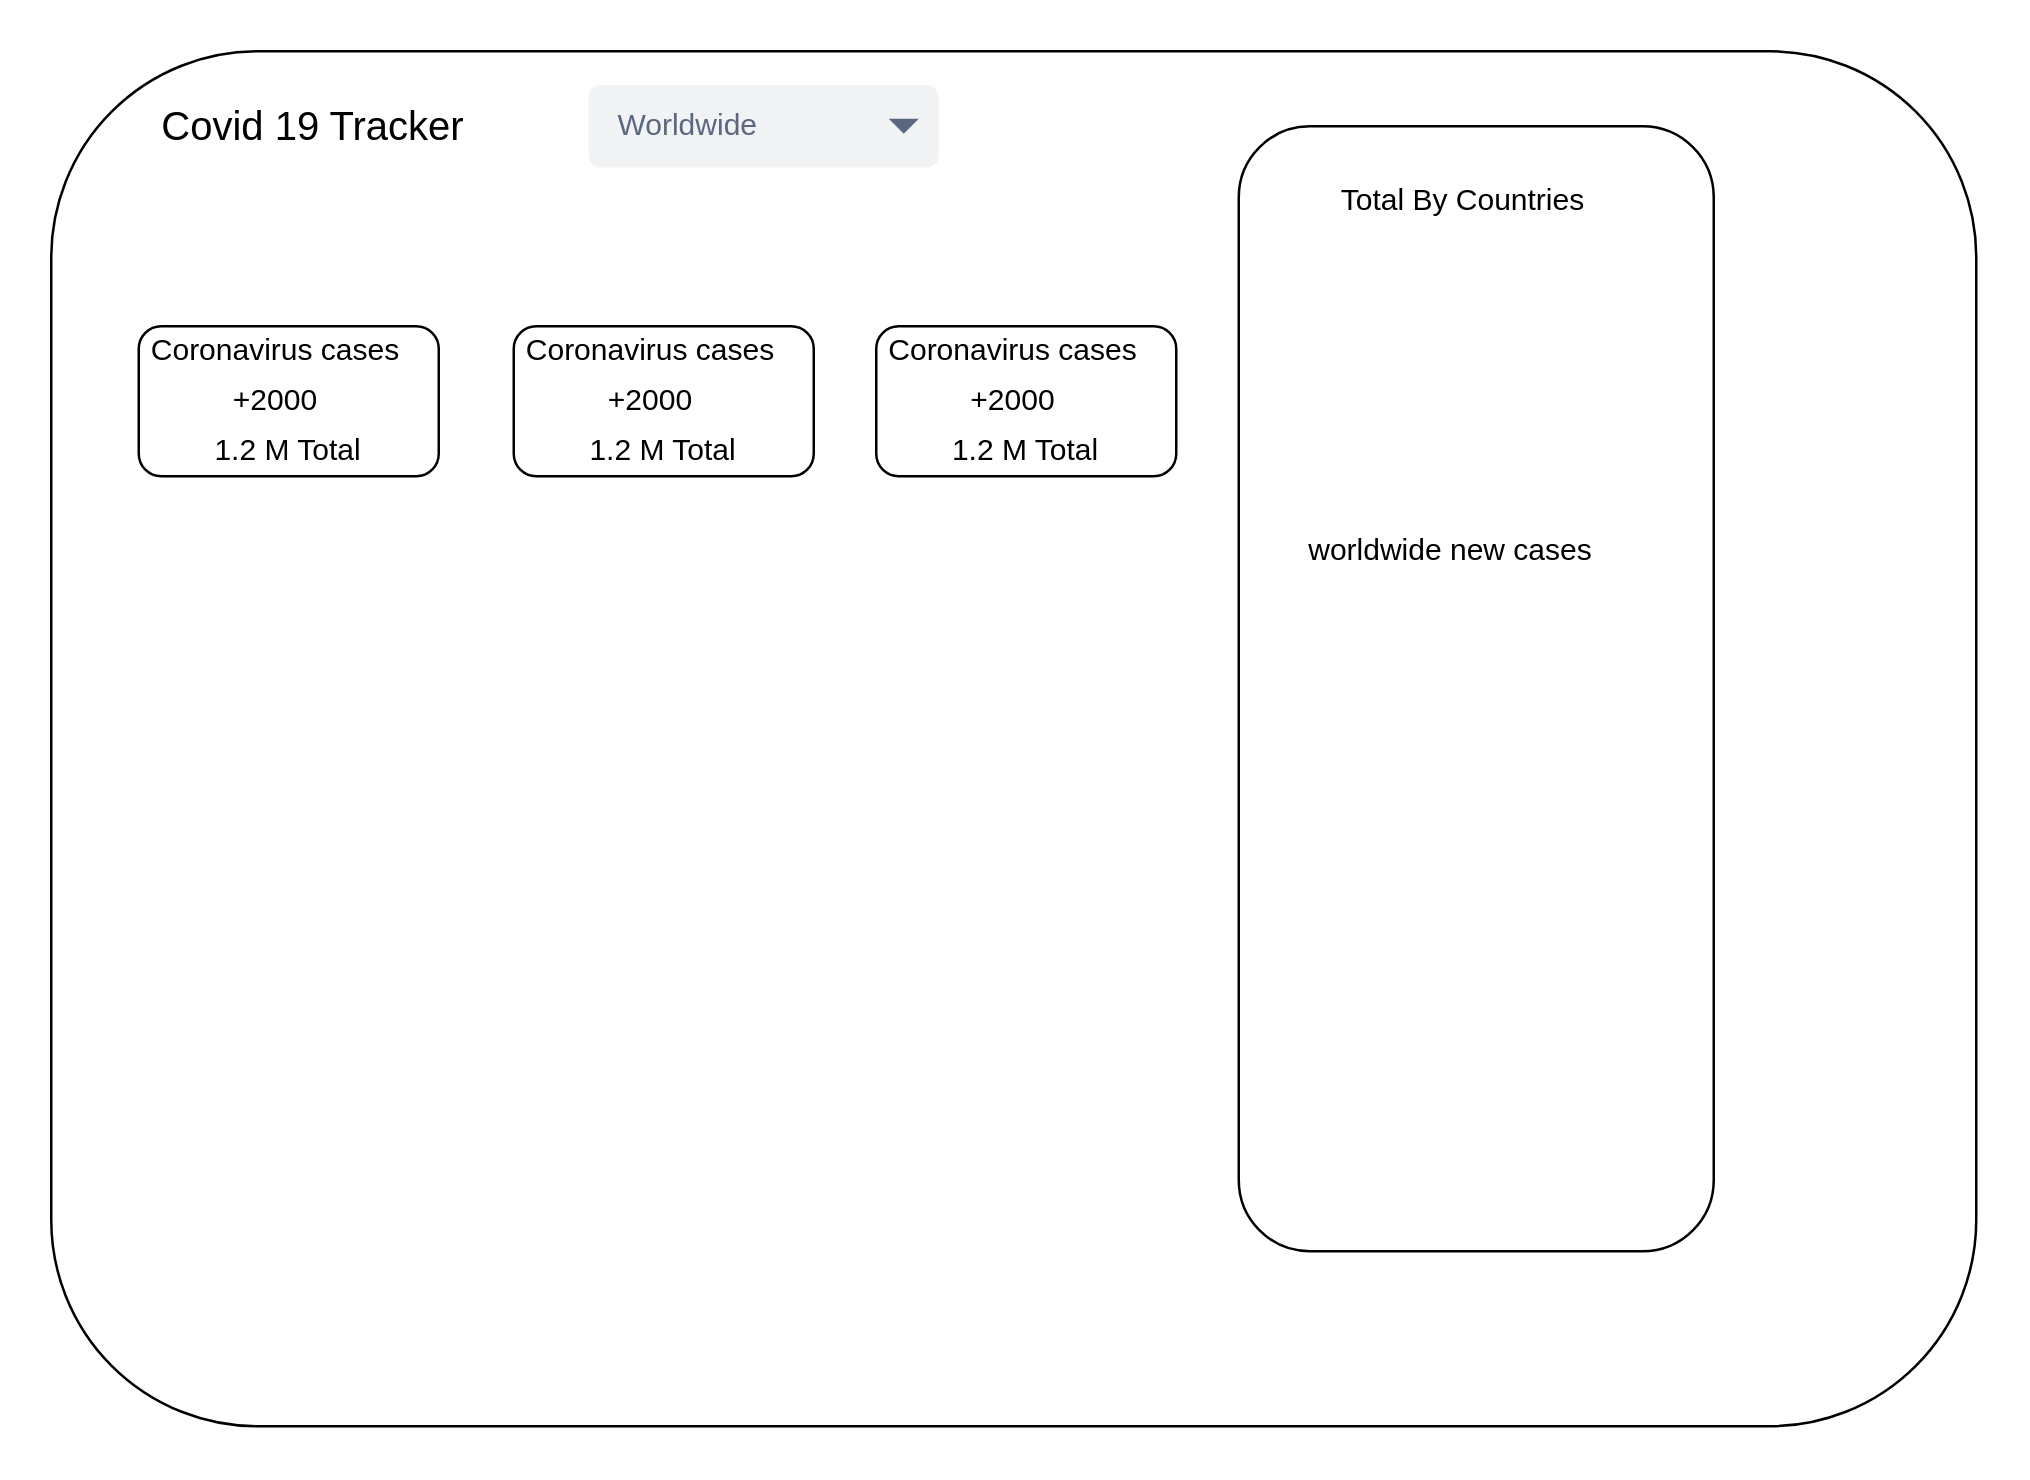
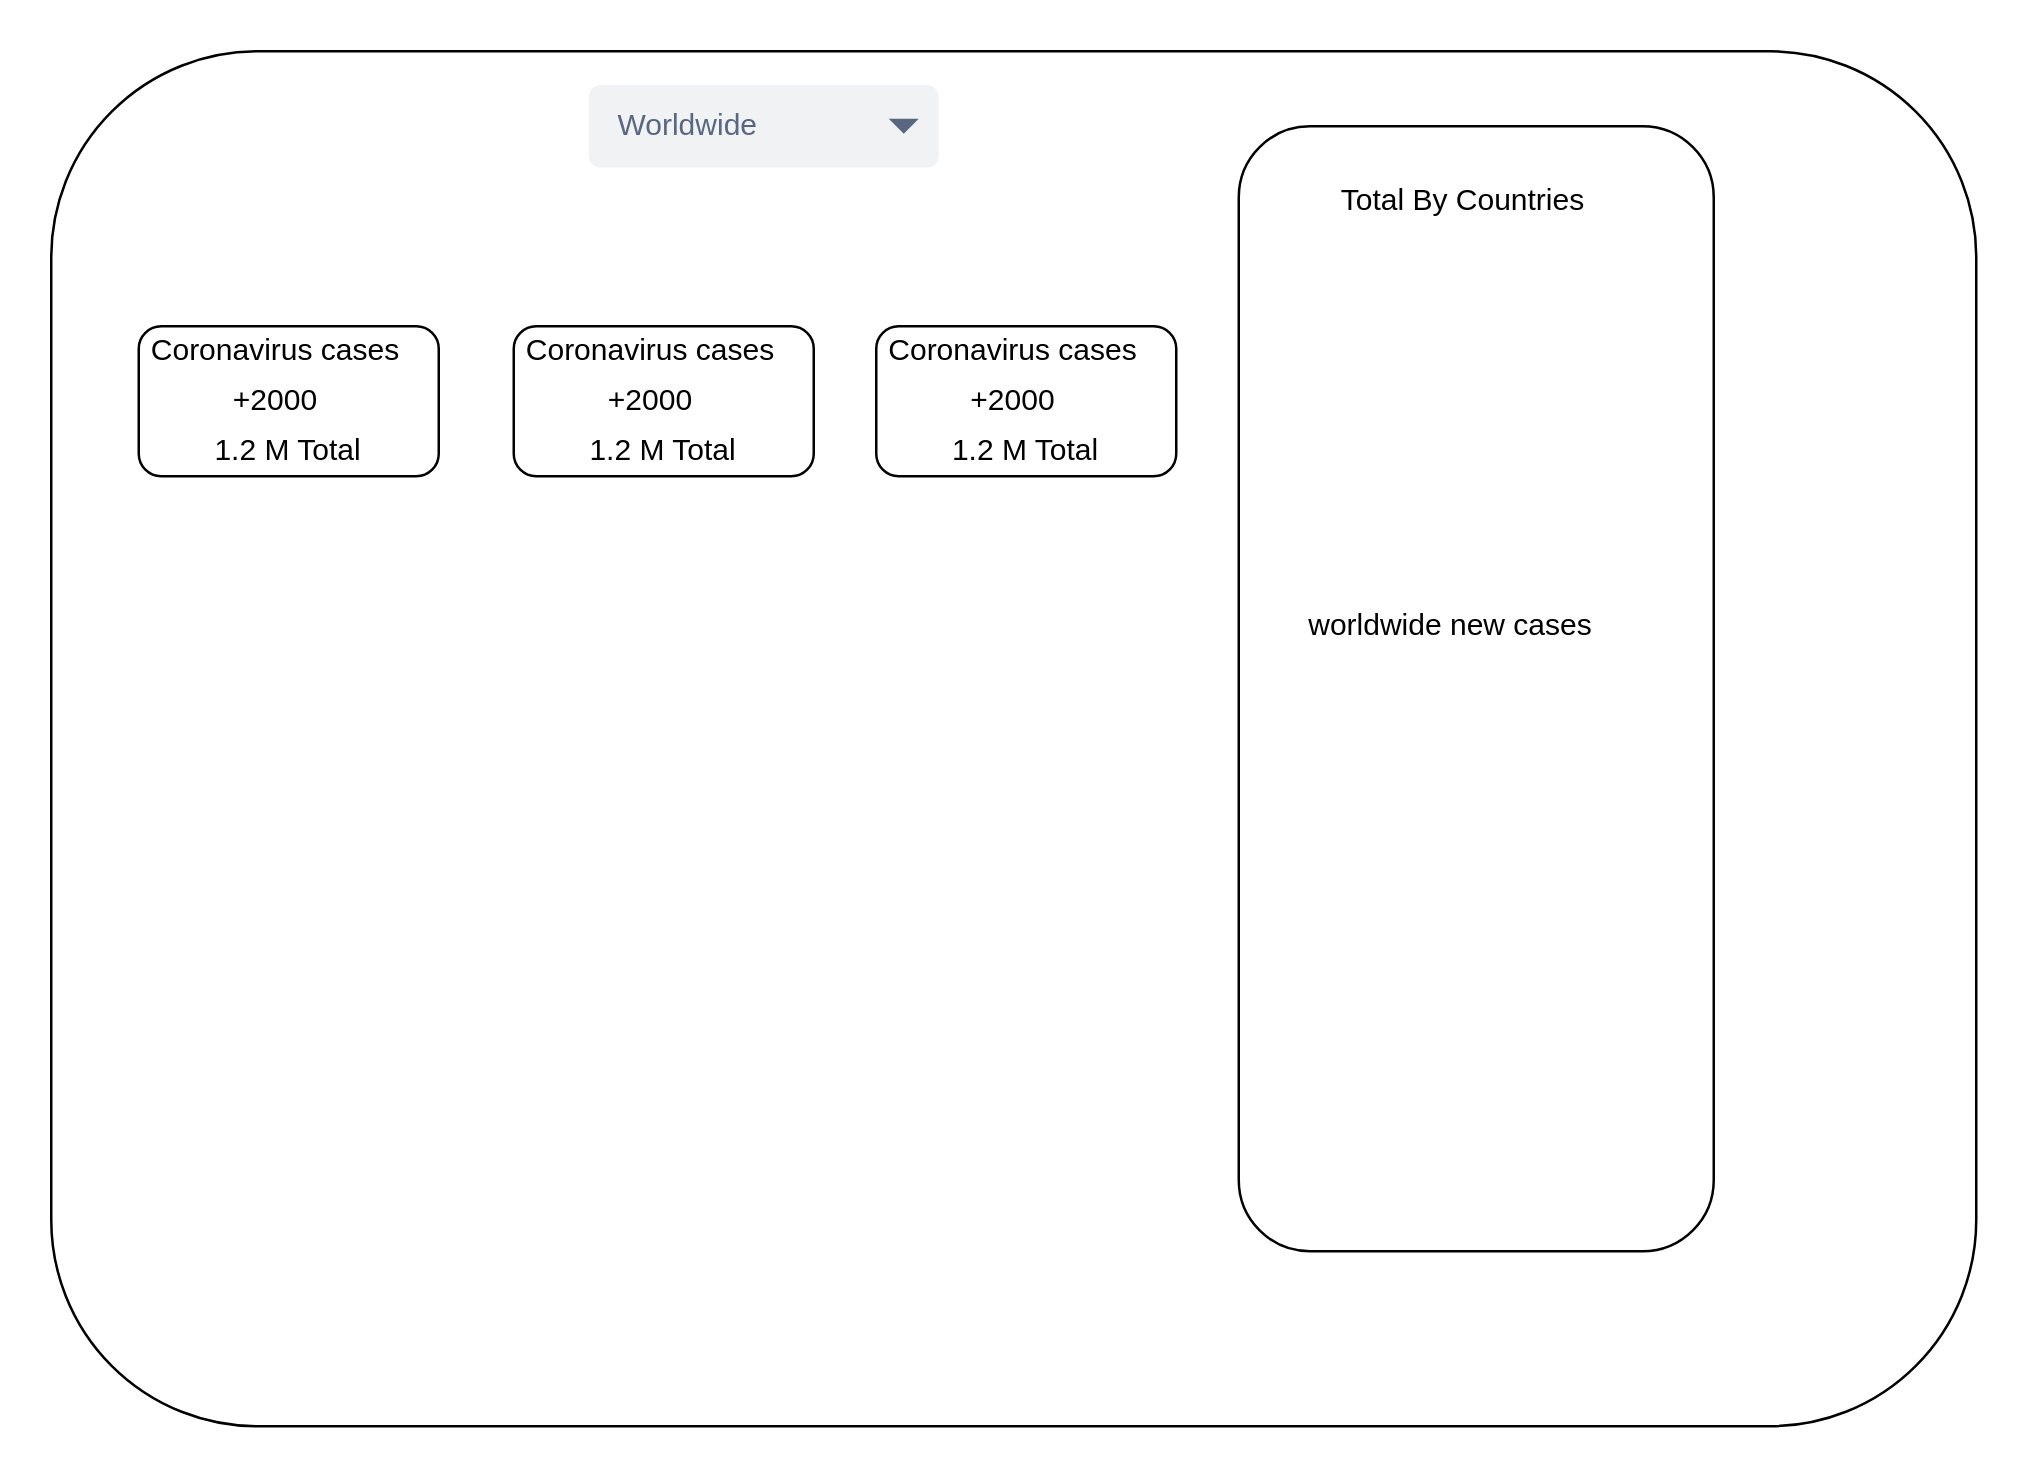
(314, 126) -> none
(1451, 551) -> (1451, 626)
